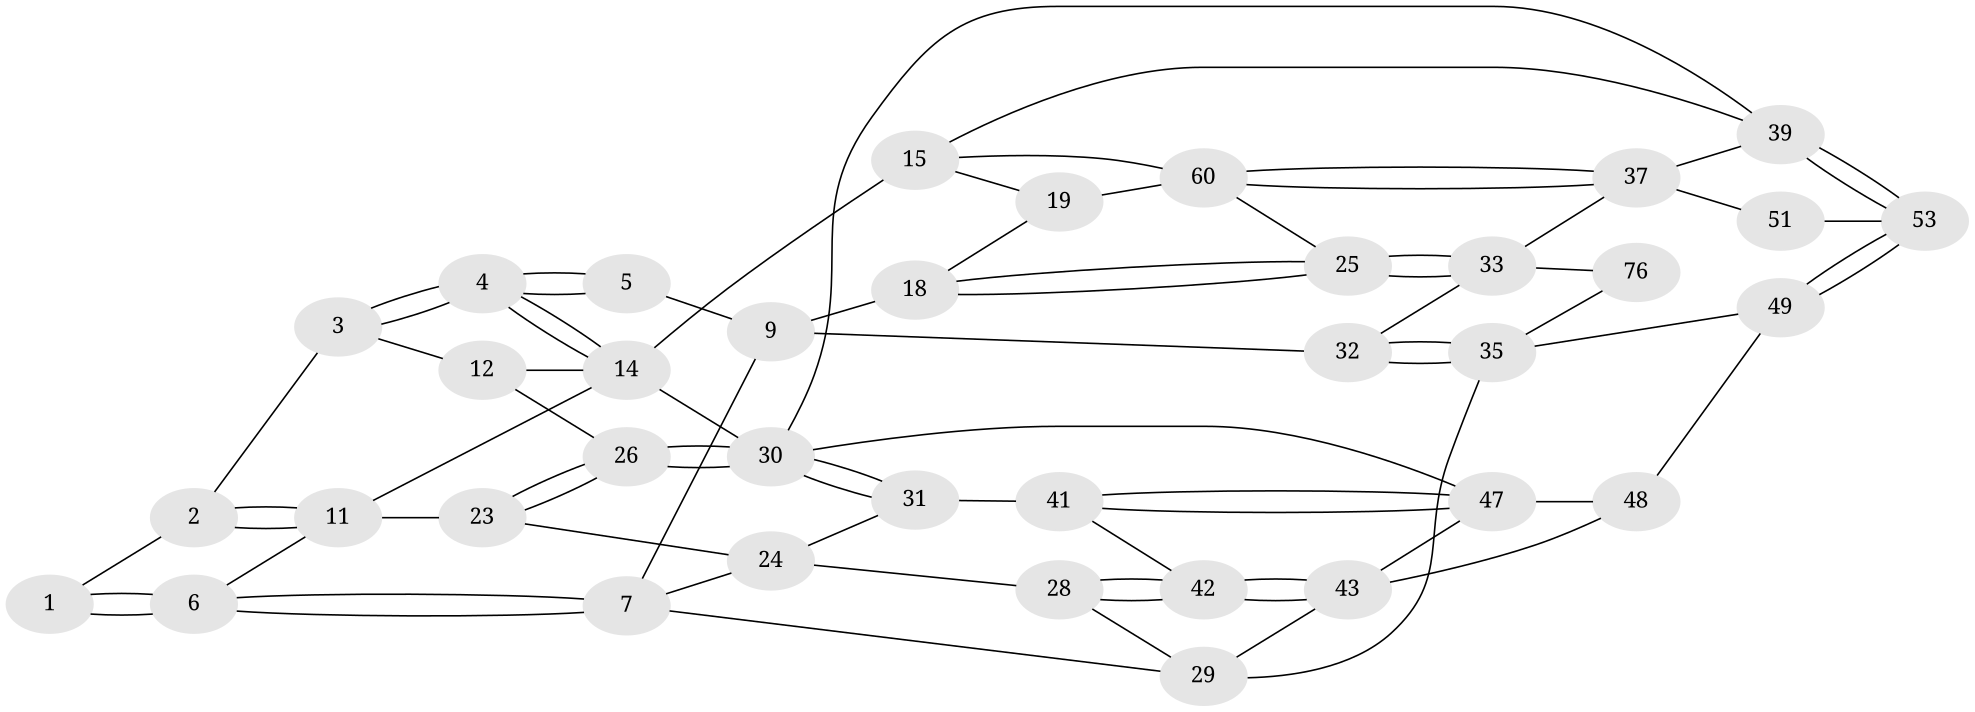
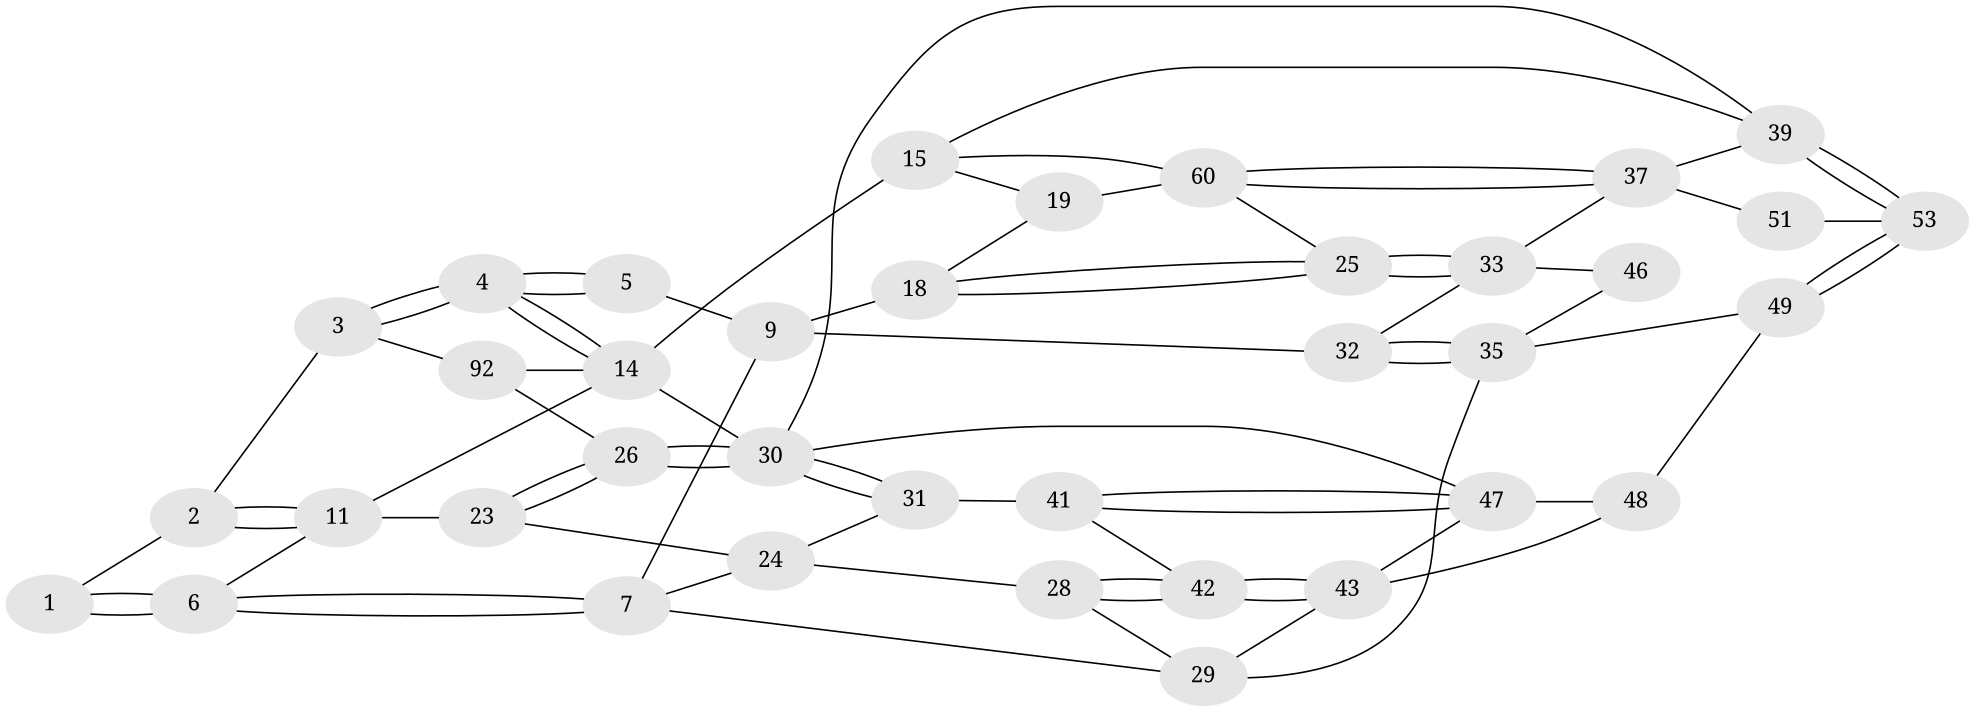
(1636, 272) -> (1636, 272)
(482, 370) -> (482, 370)
